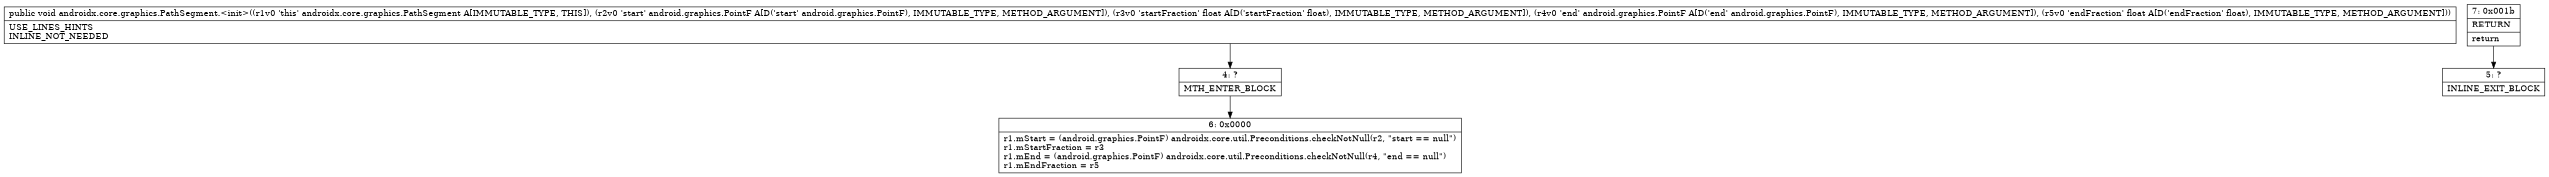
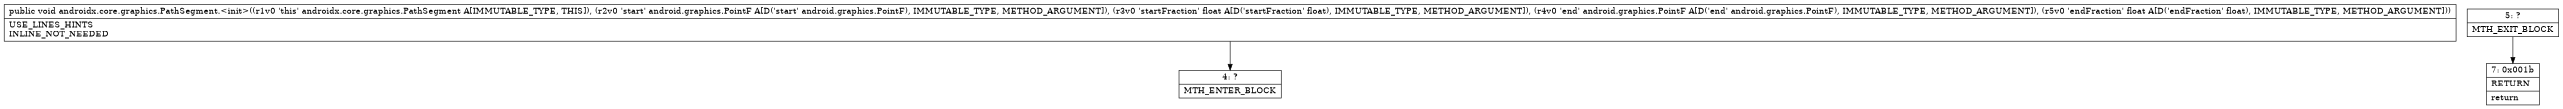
(2494, 54) -> (2513, 47)
(2494, 89) -> (2513, 29)
(1230, 146) -> none
